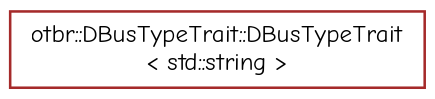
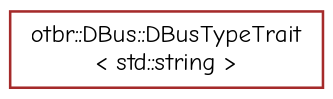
(217, 50) -> (167, 50)
